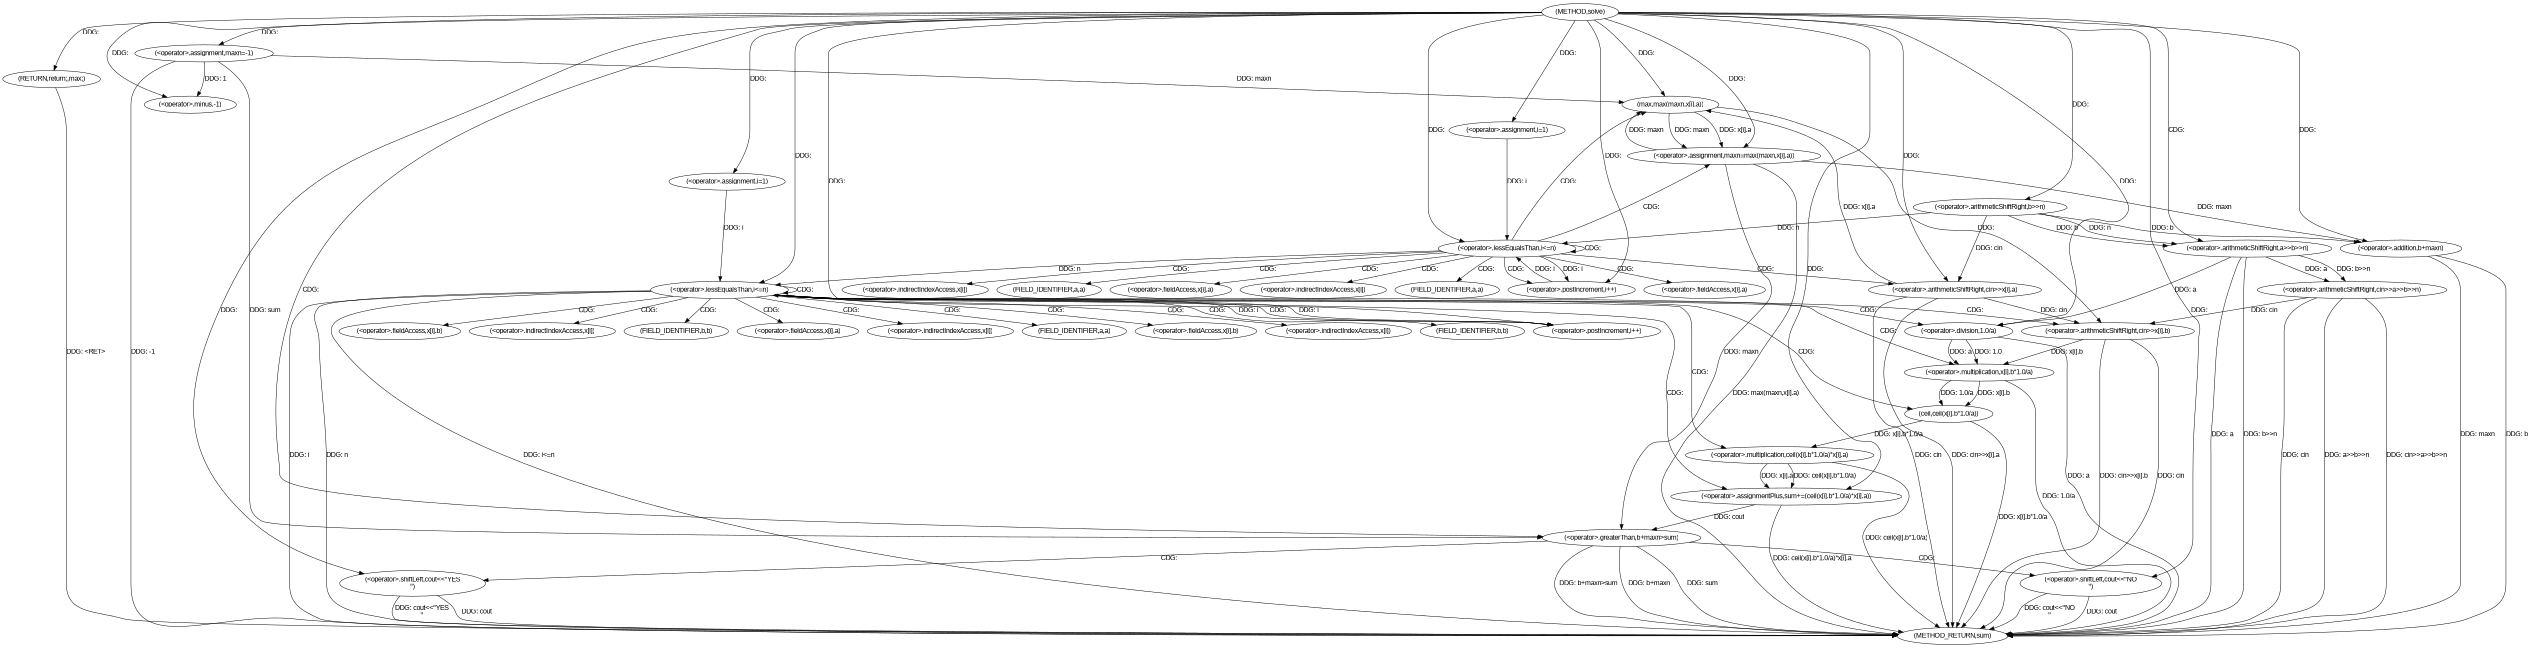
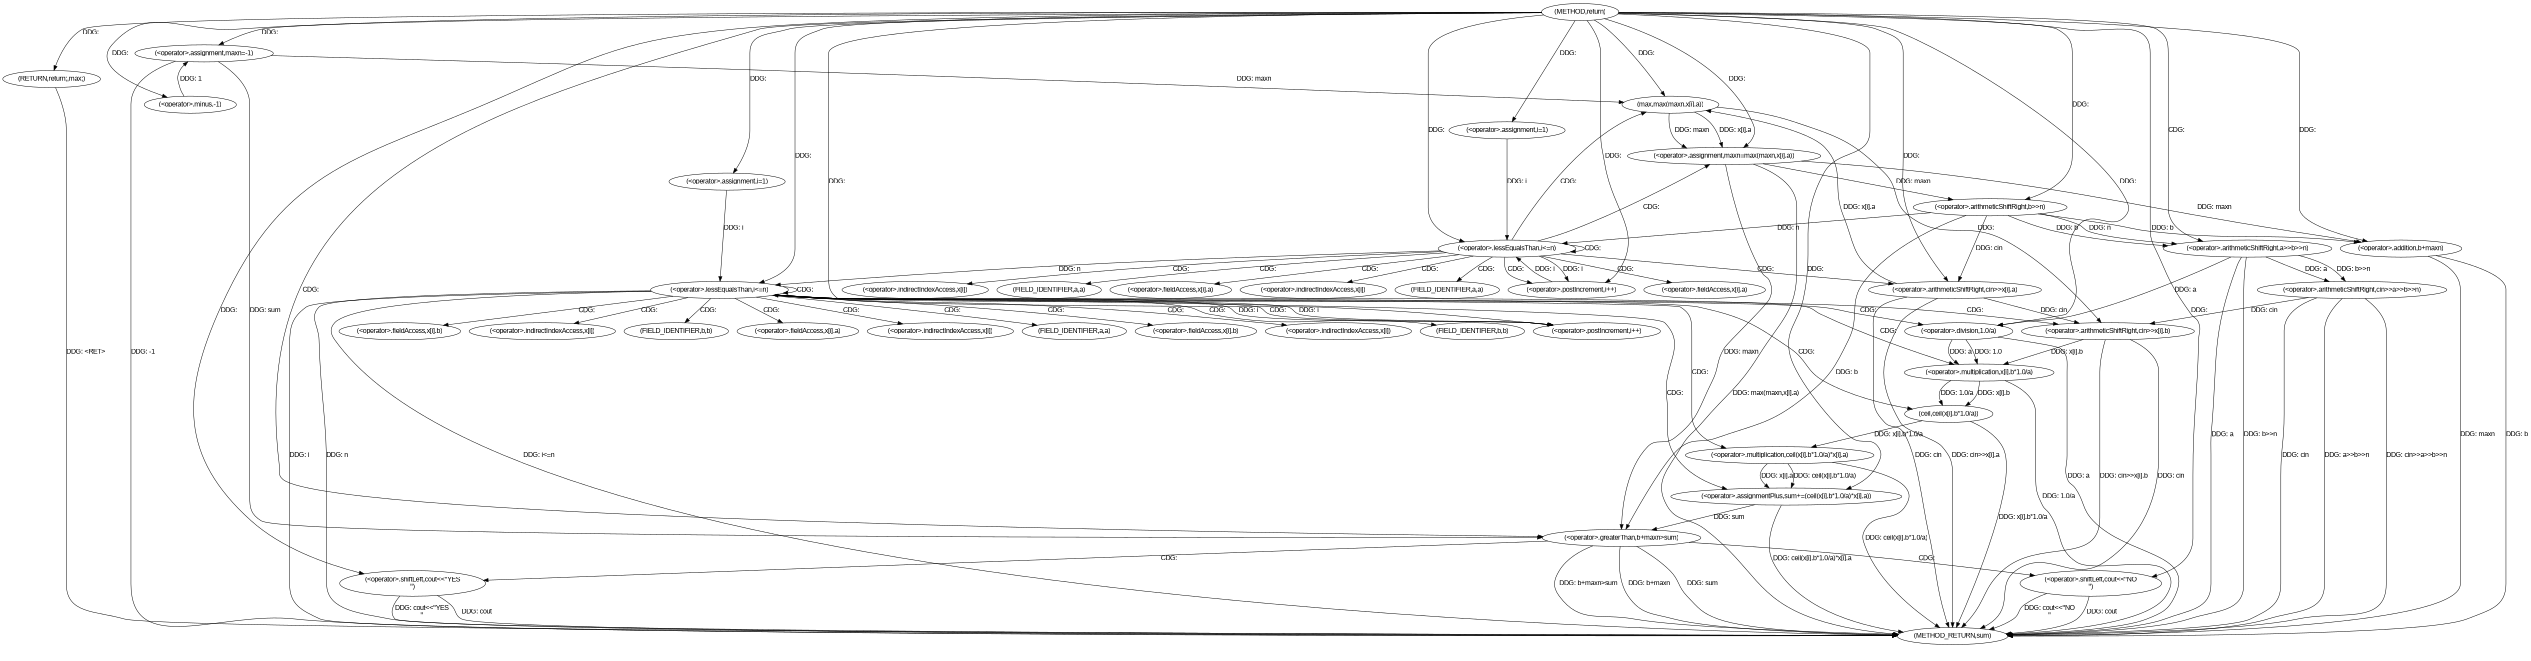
(1580, 12) -> (1580, 12)
(204, 77) -> (178, 80)
(1629, 139) -> (1856, 181)
none -> (1815, 388)
(1729, 517) -> (1729, 517)
